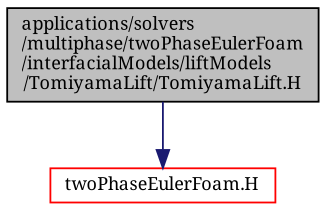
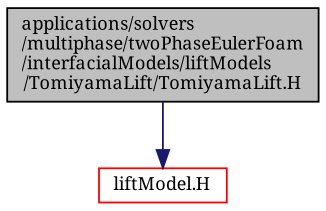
(163, 185) -> (163, 185)
